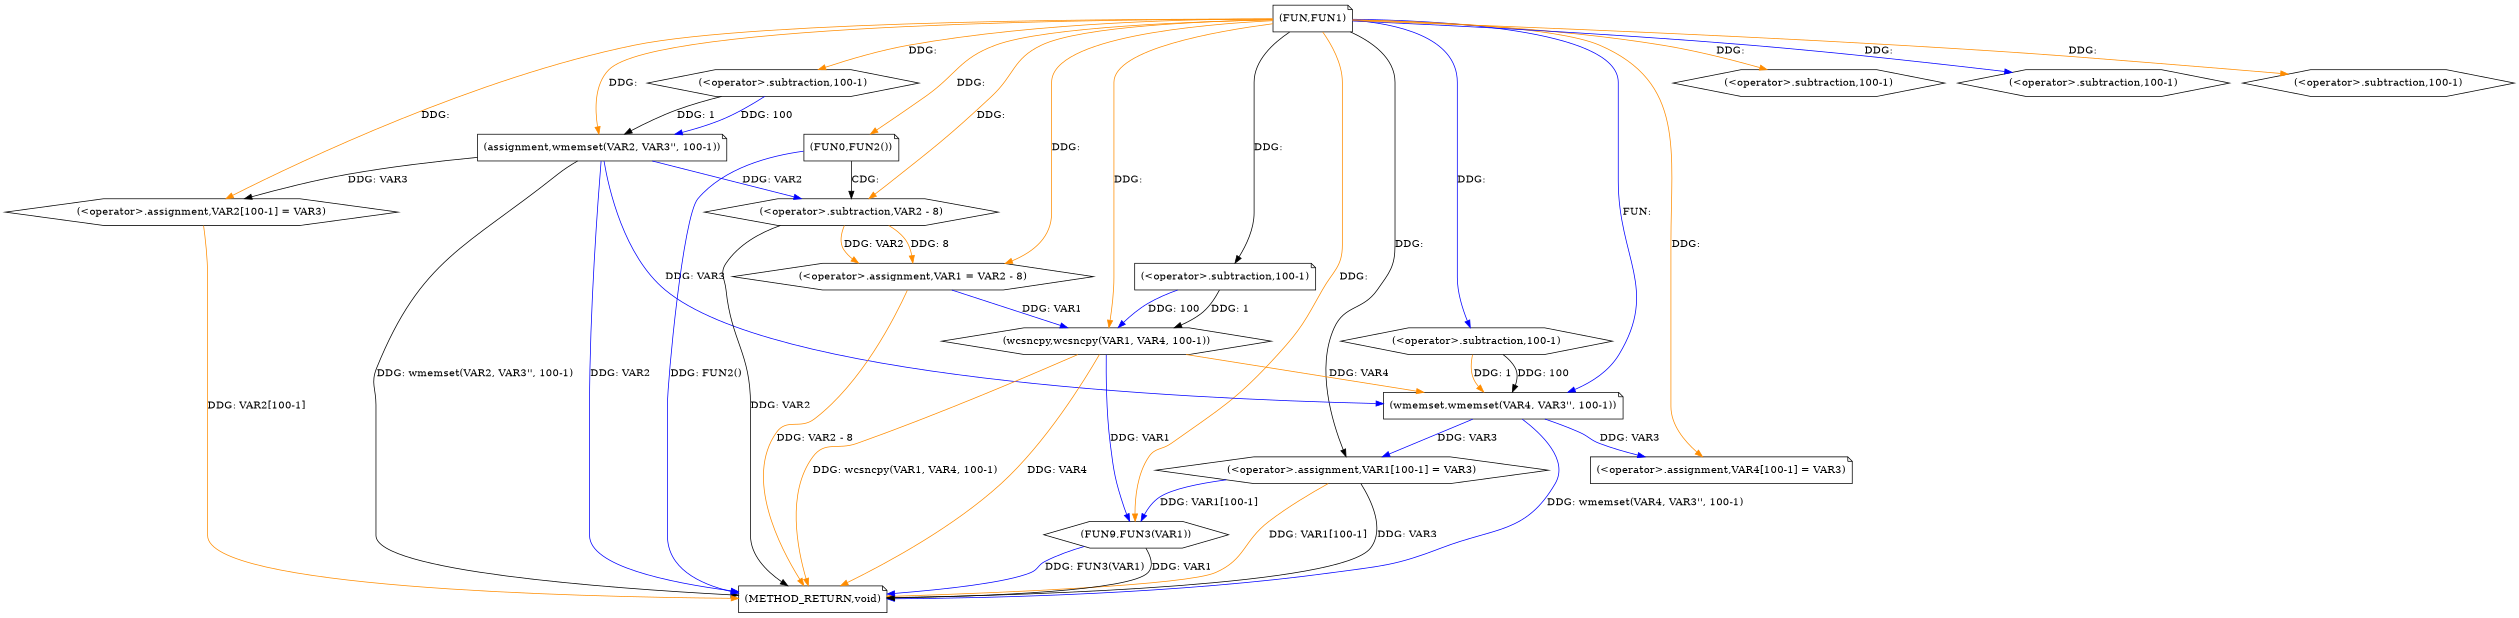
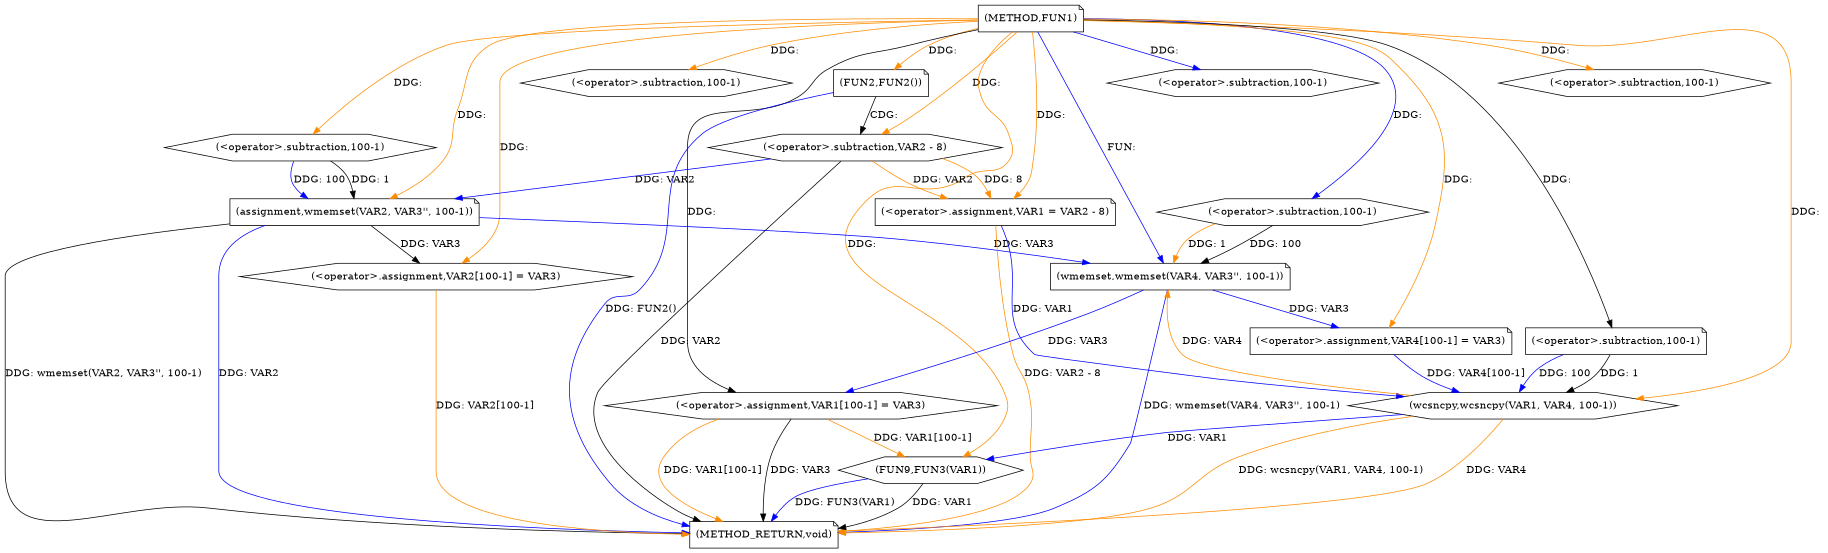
(1313, 19) -> (1031, 19)
(851, 148) -> (881, 83)
(730, 181) -> (616, 178)
(913, 277) -> (995, 212)
none -> (1421, 376)
(1181, 489) -> (863, 436)
